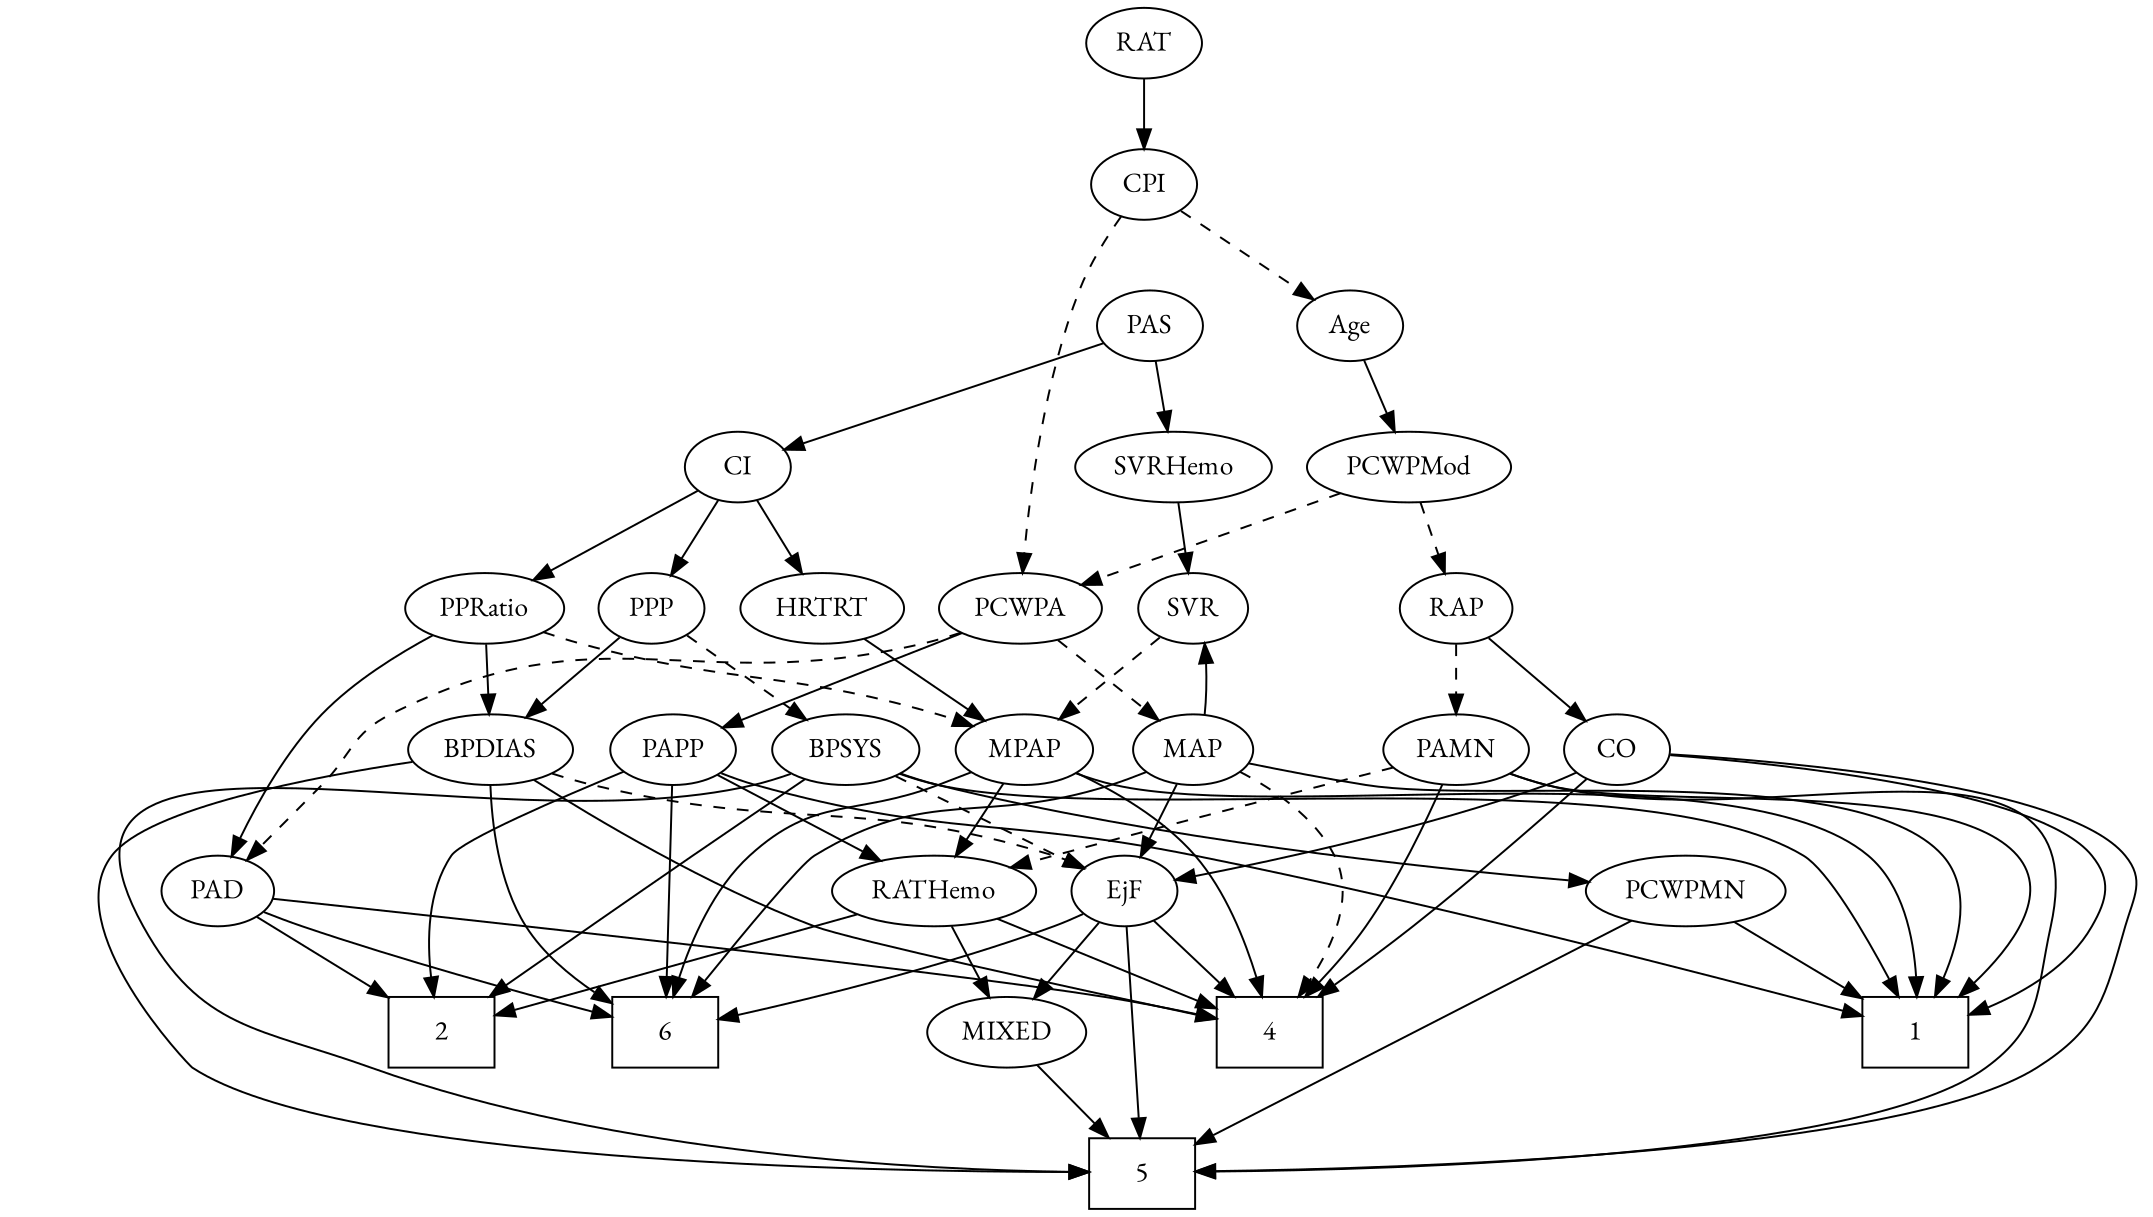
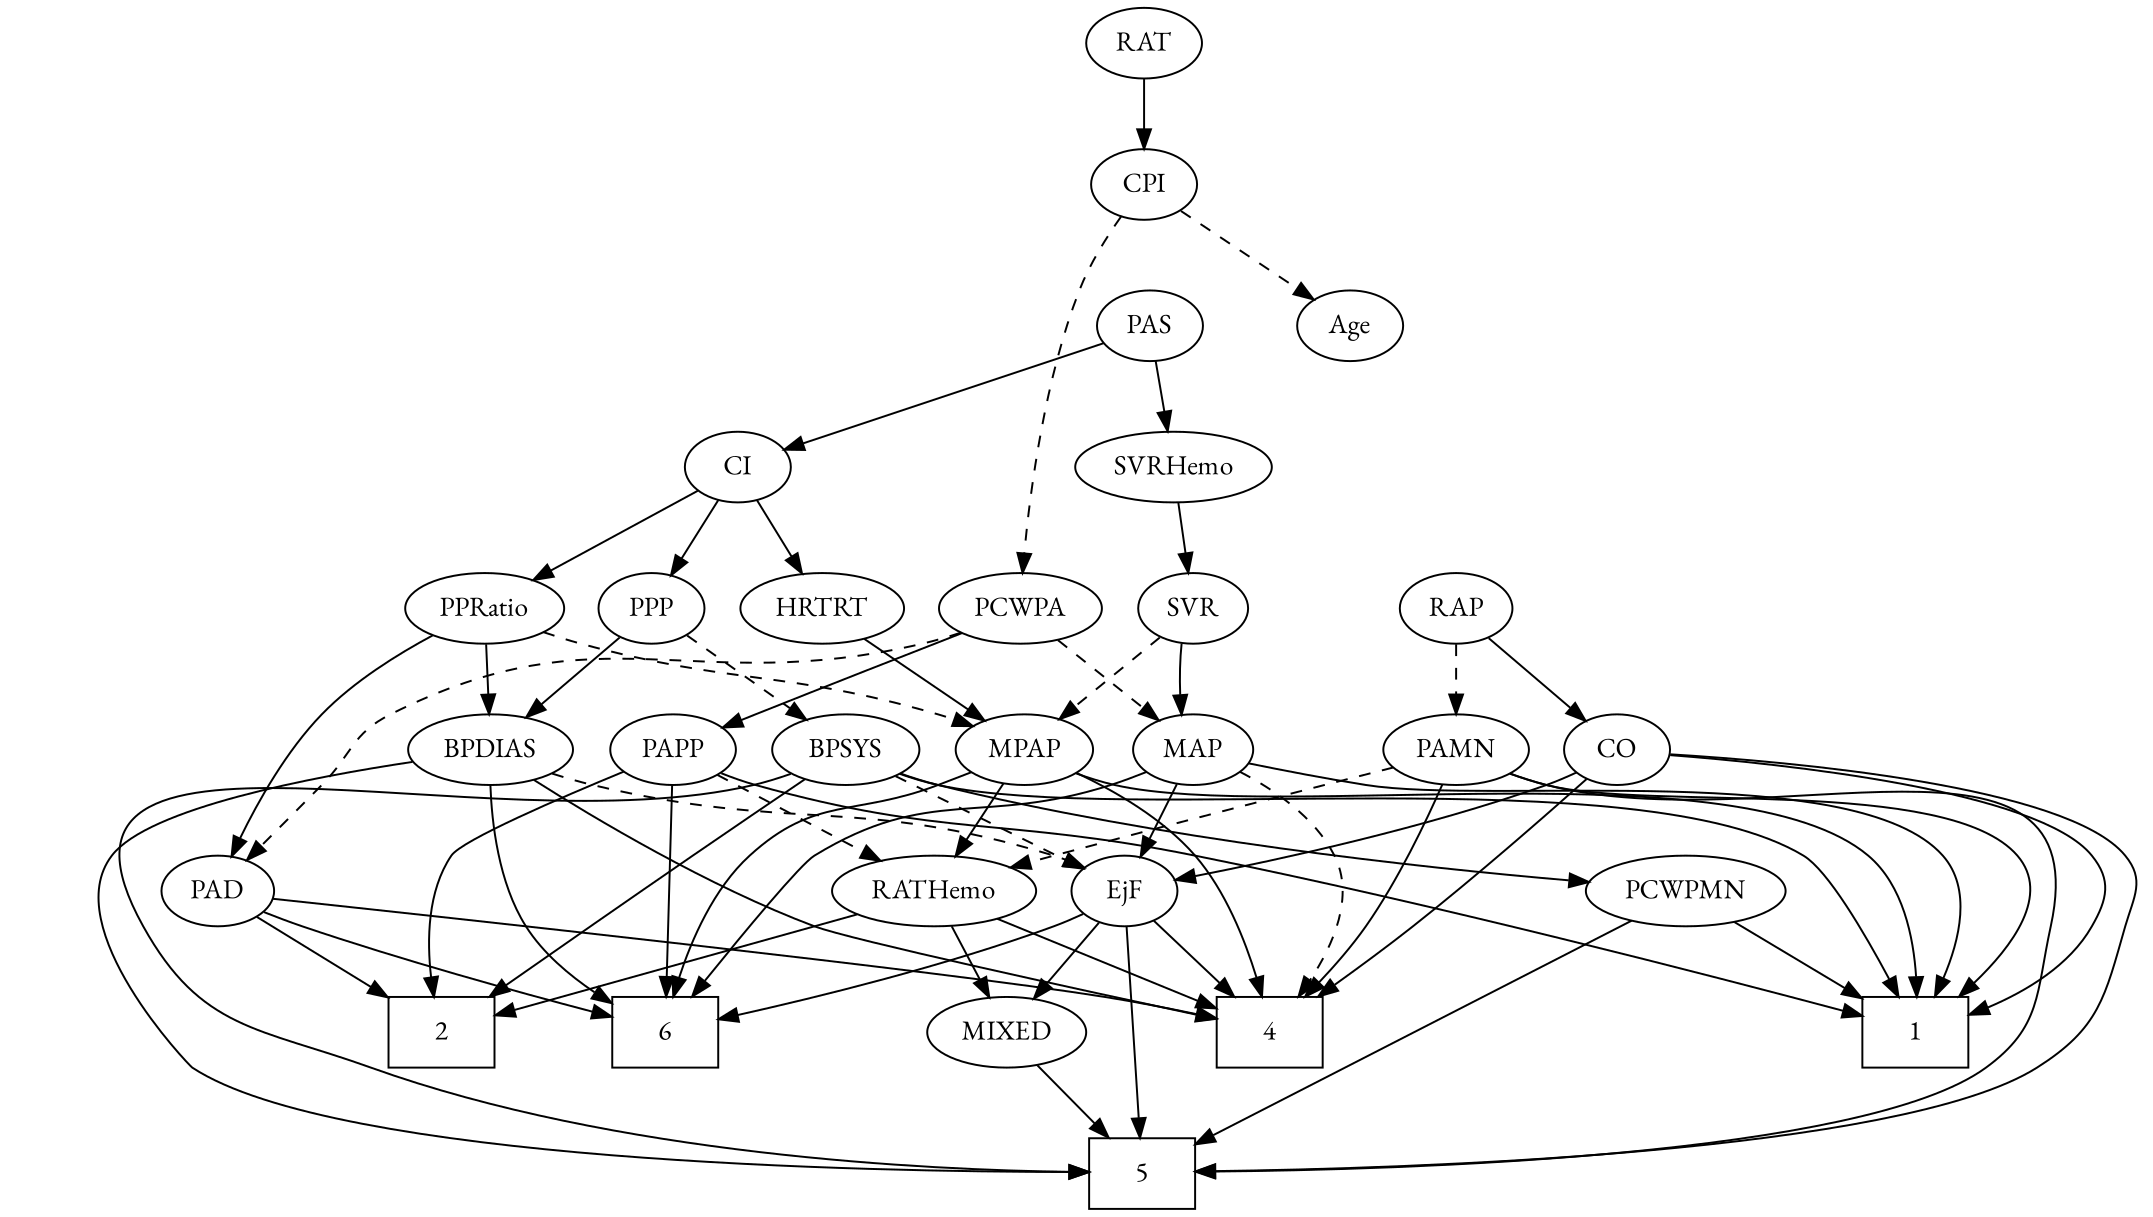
(1409, 467) -> none
(1206, 689) -> (1180, 669)
(819, 829) -> (819, 829)
